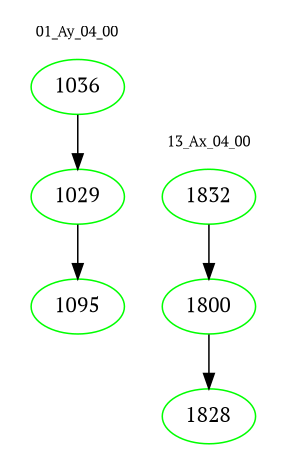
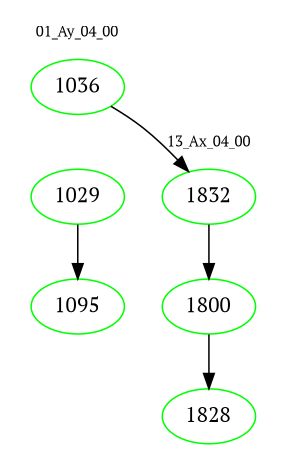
(78, 134) -> (159, 142)
